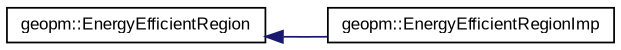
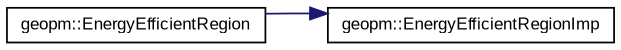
(305, 37) -> (288, 13)
